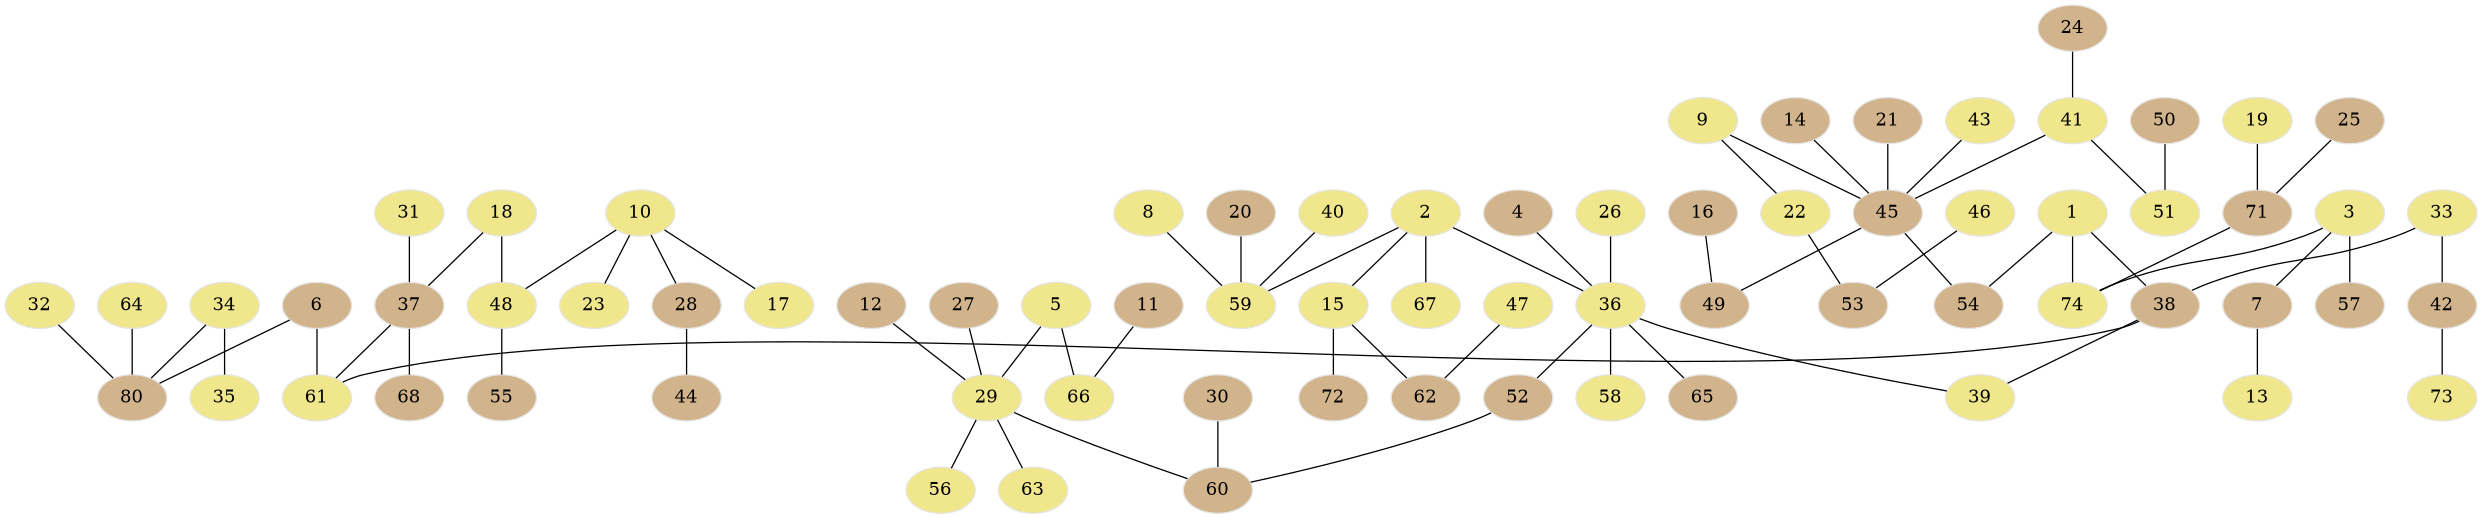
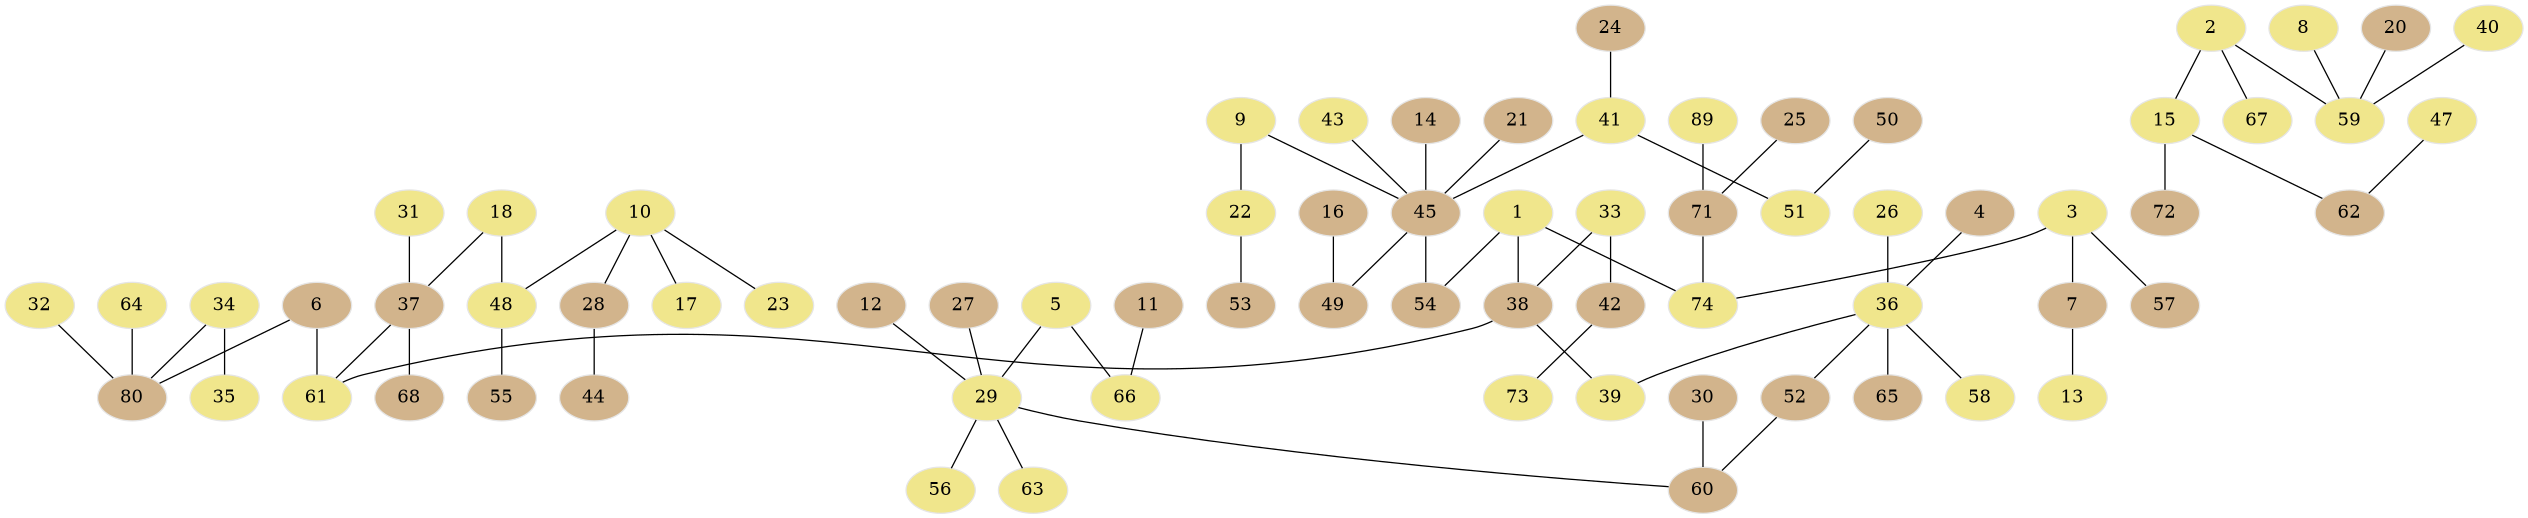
(2257, 121) -> (1703, 121)
(1980, 213) -> none
(1518, 259) -> none
